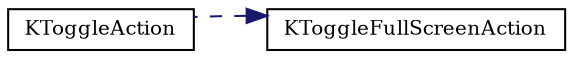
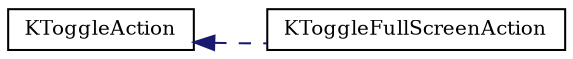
(220, 16) -> (241, 43)
